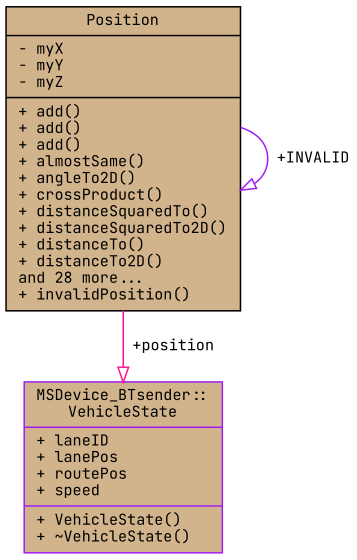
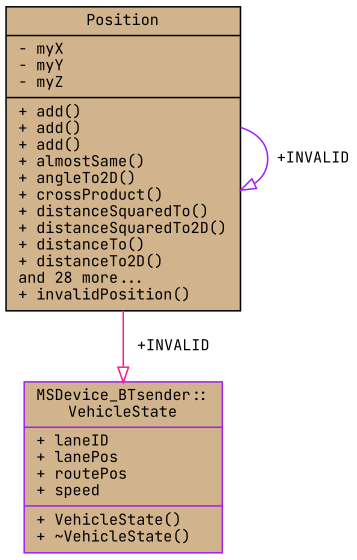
(169, 346) -> (169, 346)
